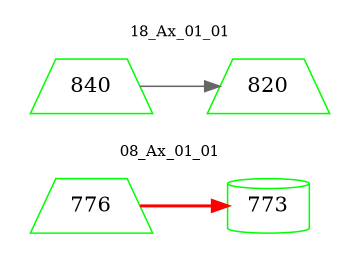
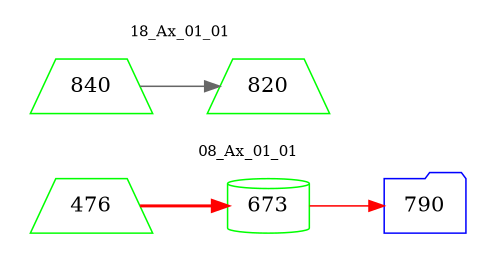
(92, 206) -> (92, 206)
(268, 206) -> (268, 206)
none -> (425, 206)
